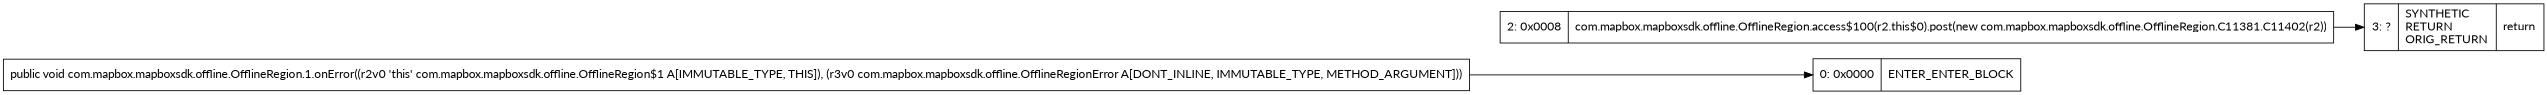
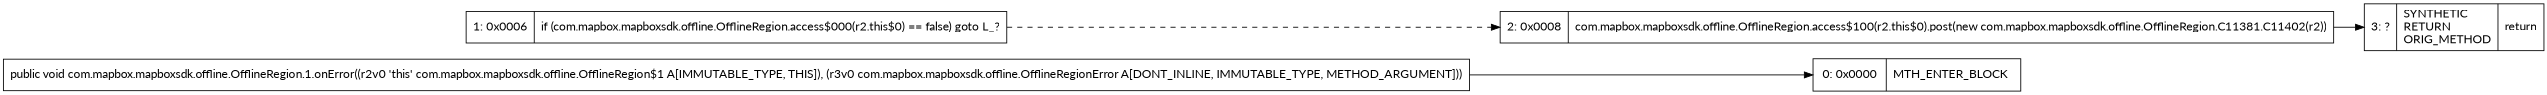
none -> (736, 27)
(2446, 40) -> (2447, 40)
(1951, 74) -> (1951, 74)
